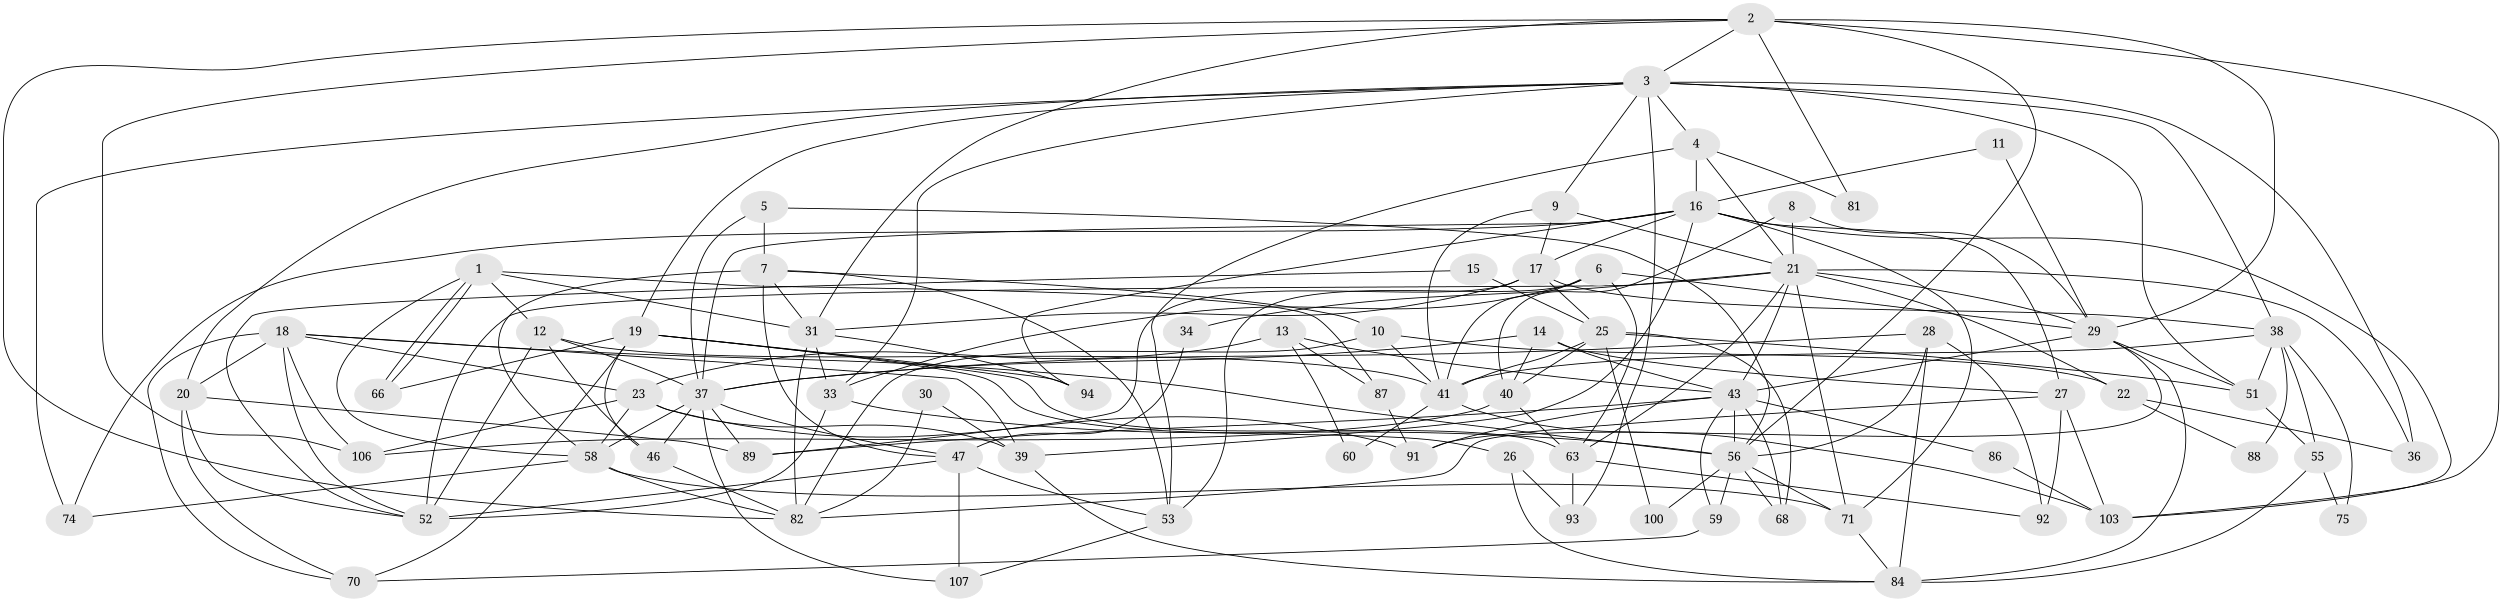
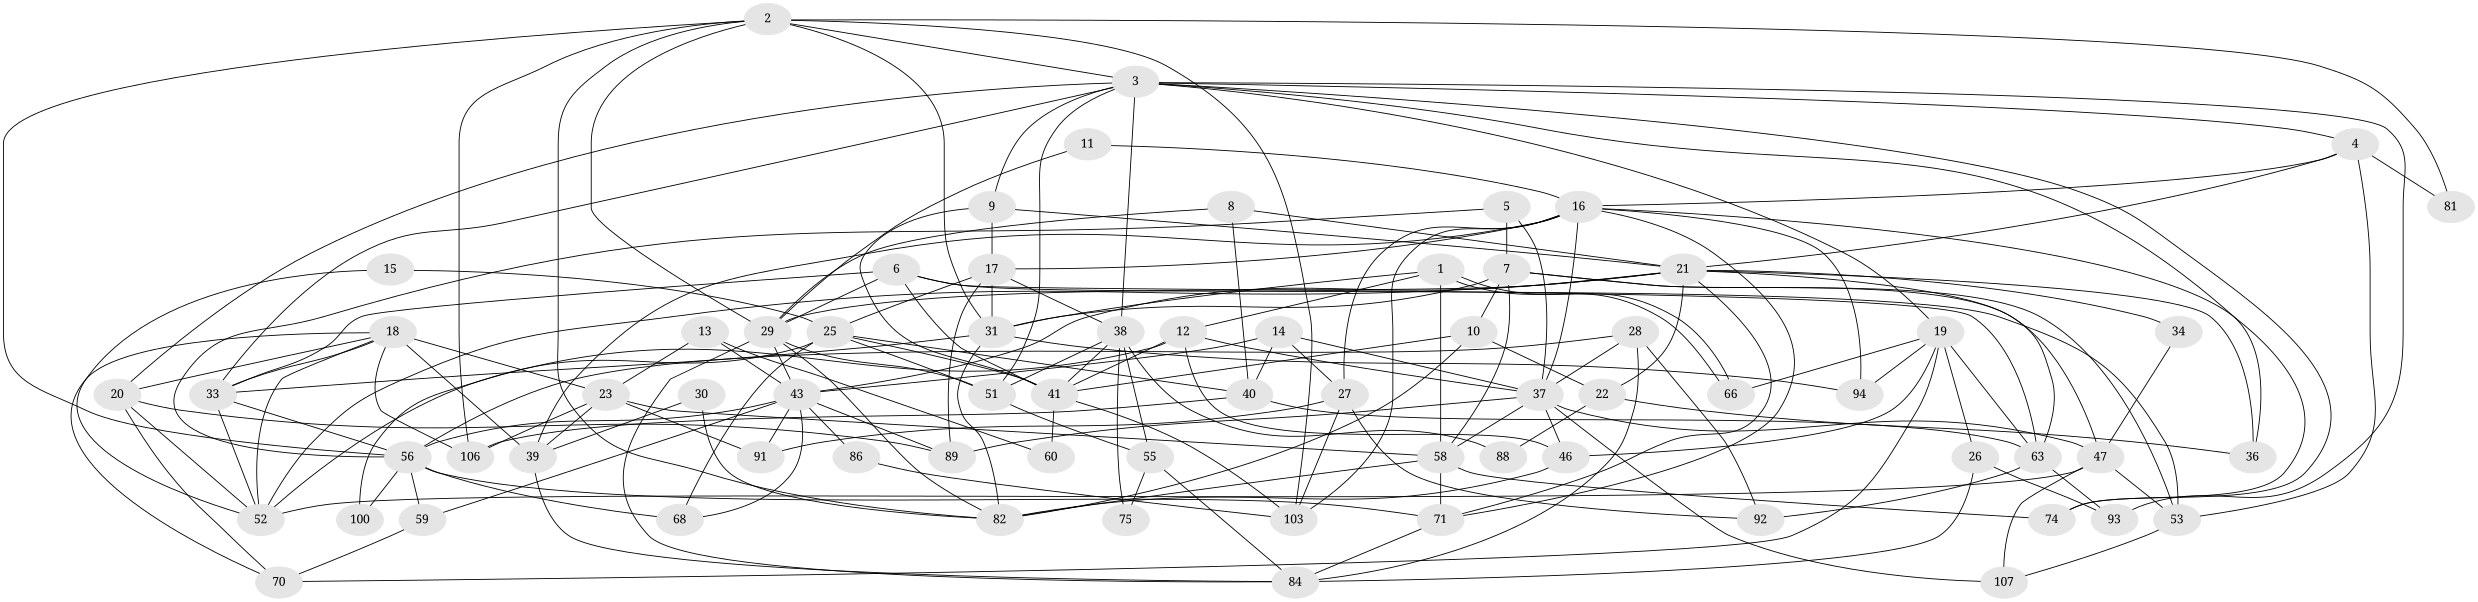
(1081, 376) -> (303, 363)
(1382, 395) -> none
